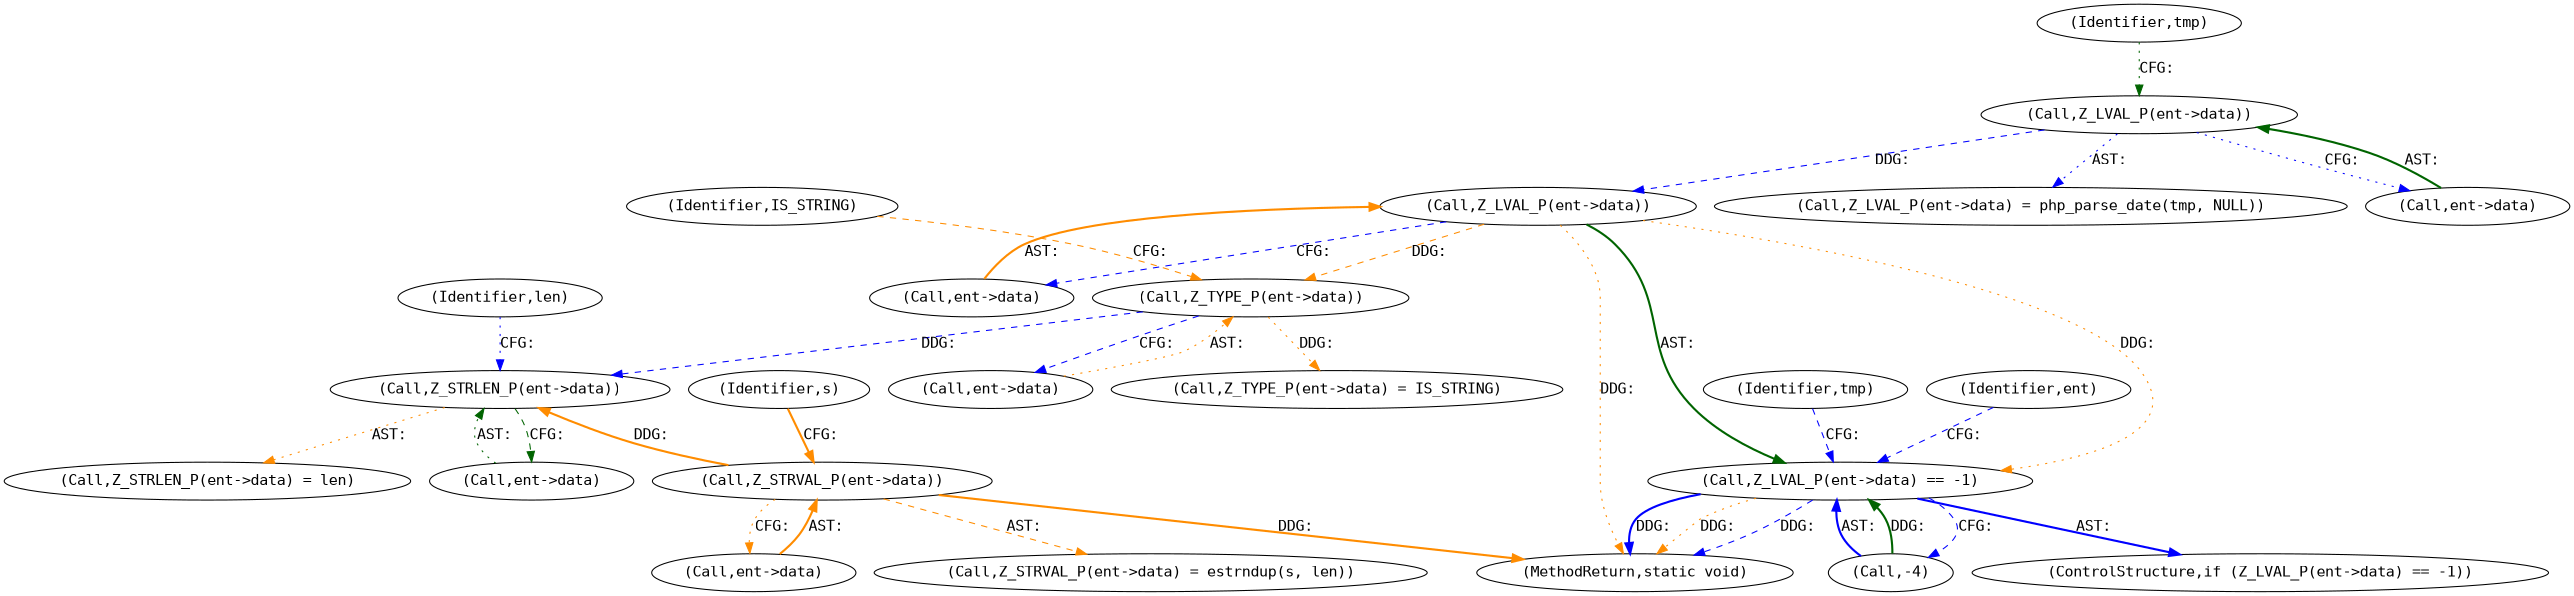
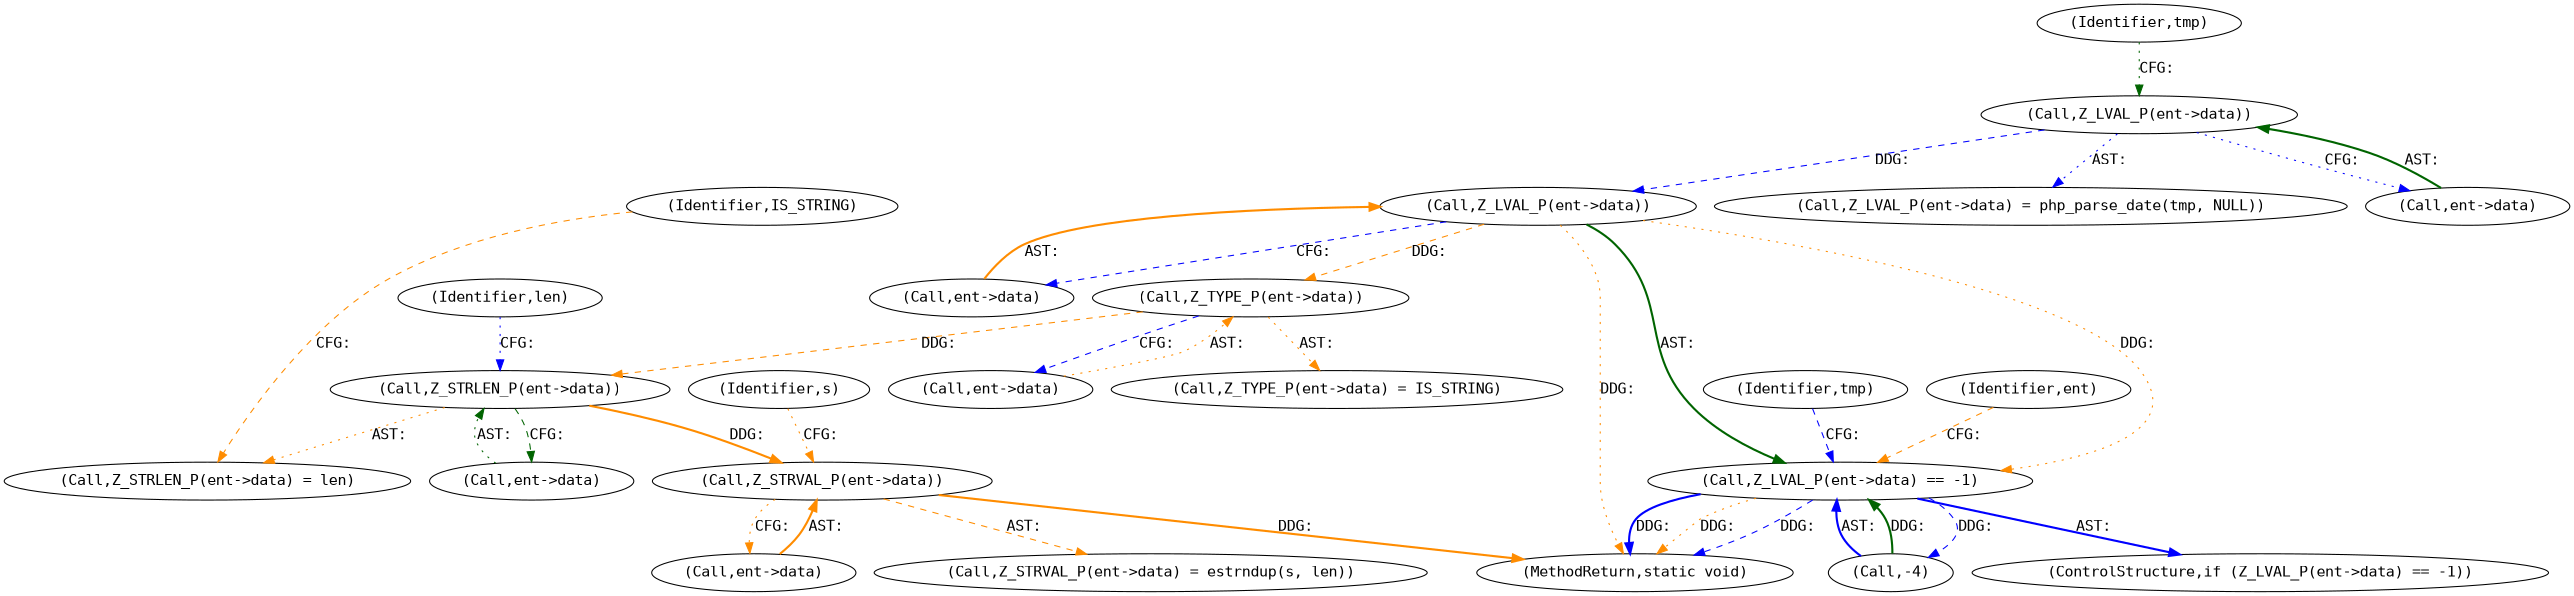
(1028, 236) -> (394, 276)
(883, 343) -> (883, 343)
(1321, 344) -> (1321, 344)
(798, 430) -> (798, 430)
(1940, 433) -> (1940, 433)
(637, 444) -> (682, 427)
(1980, 527) -> (1980, 527)
